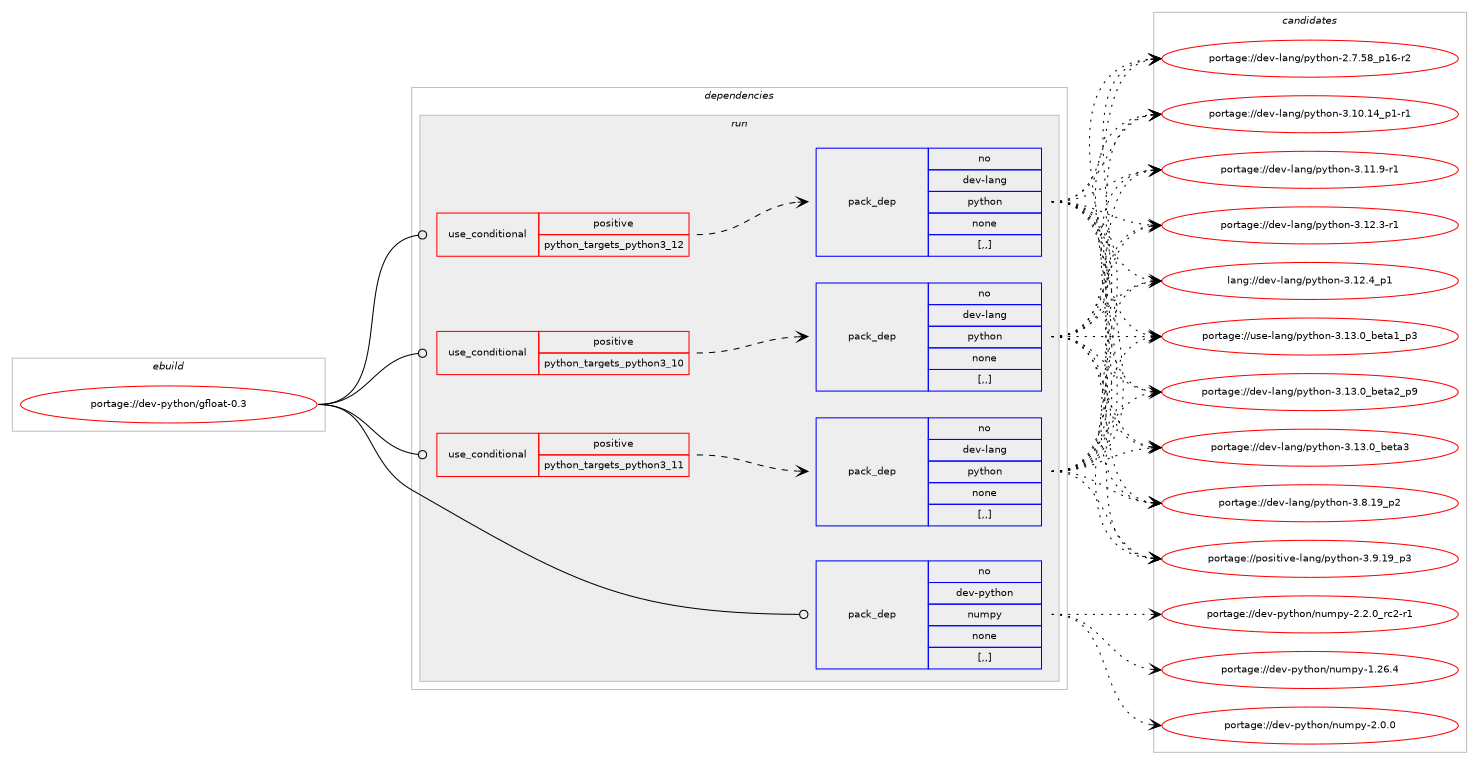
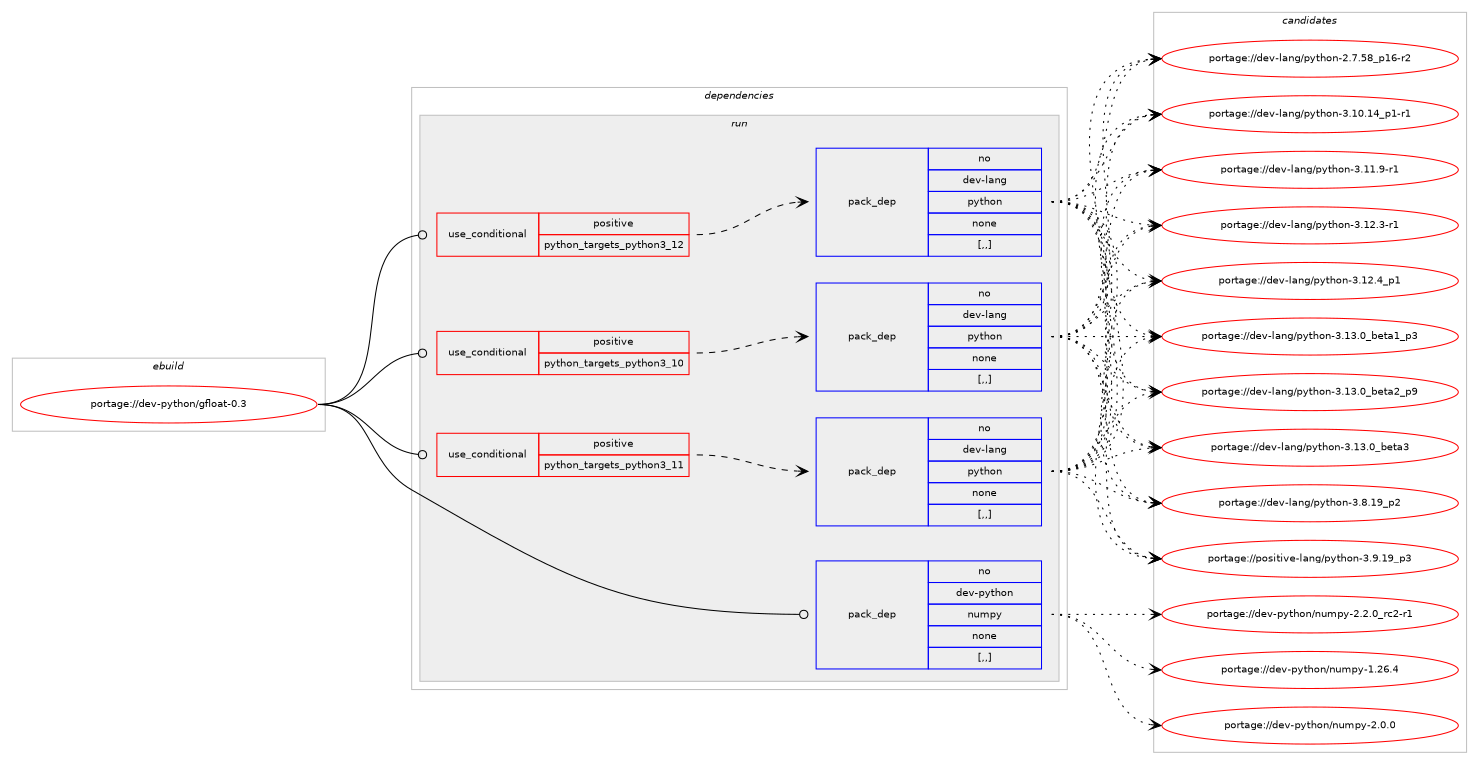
(1310, 281) -> (1310, 281)
(1310, 337) -> (1310, 337)
